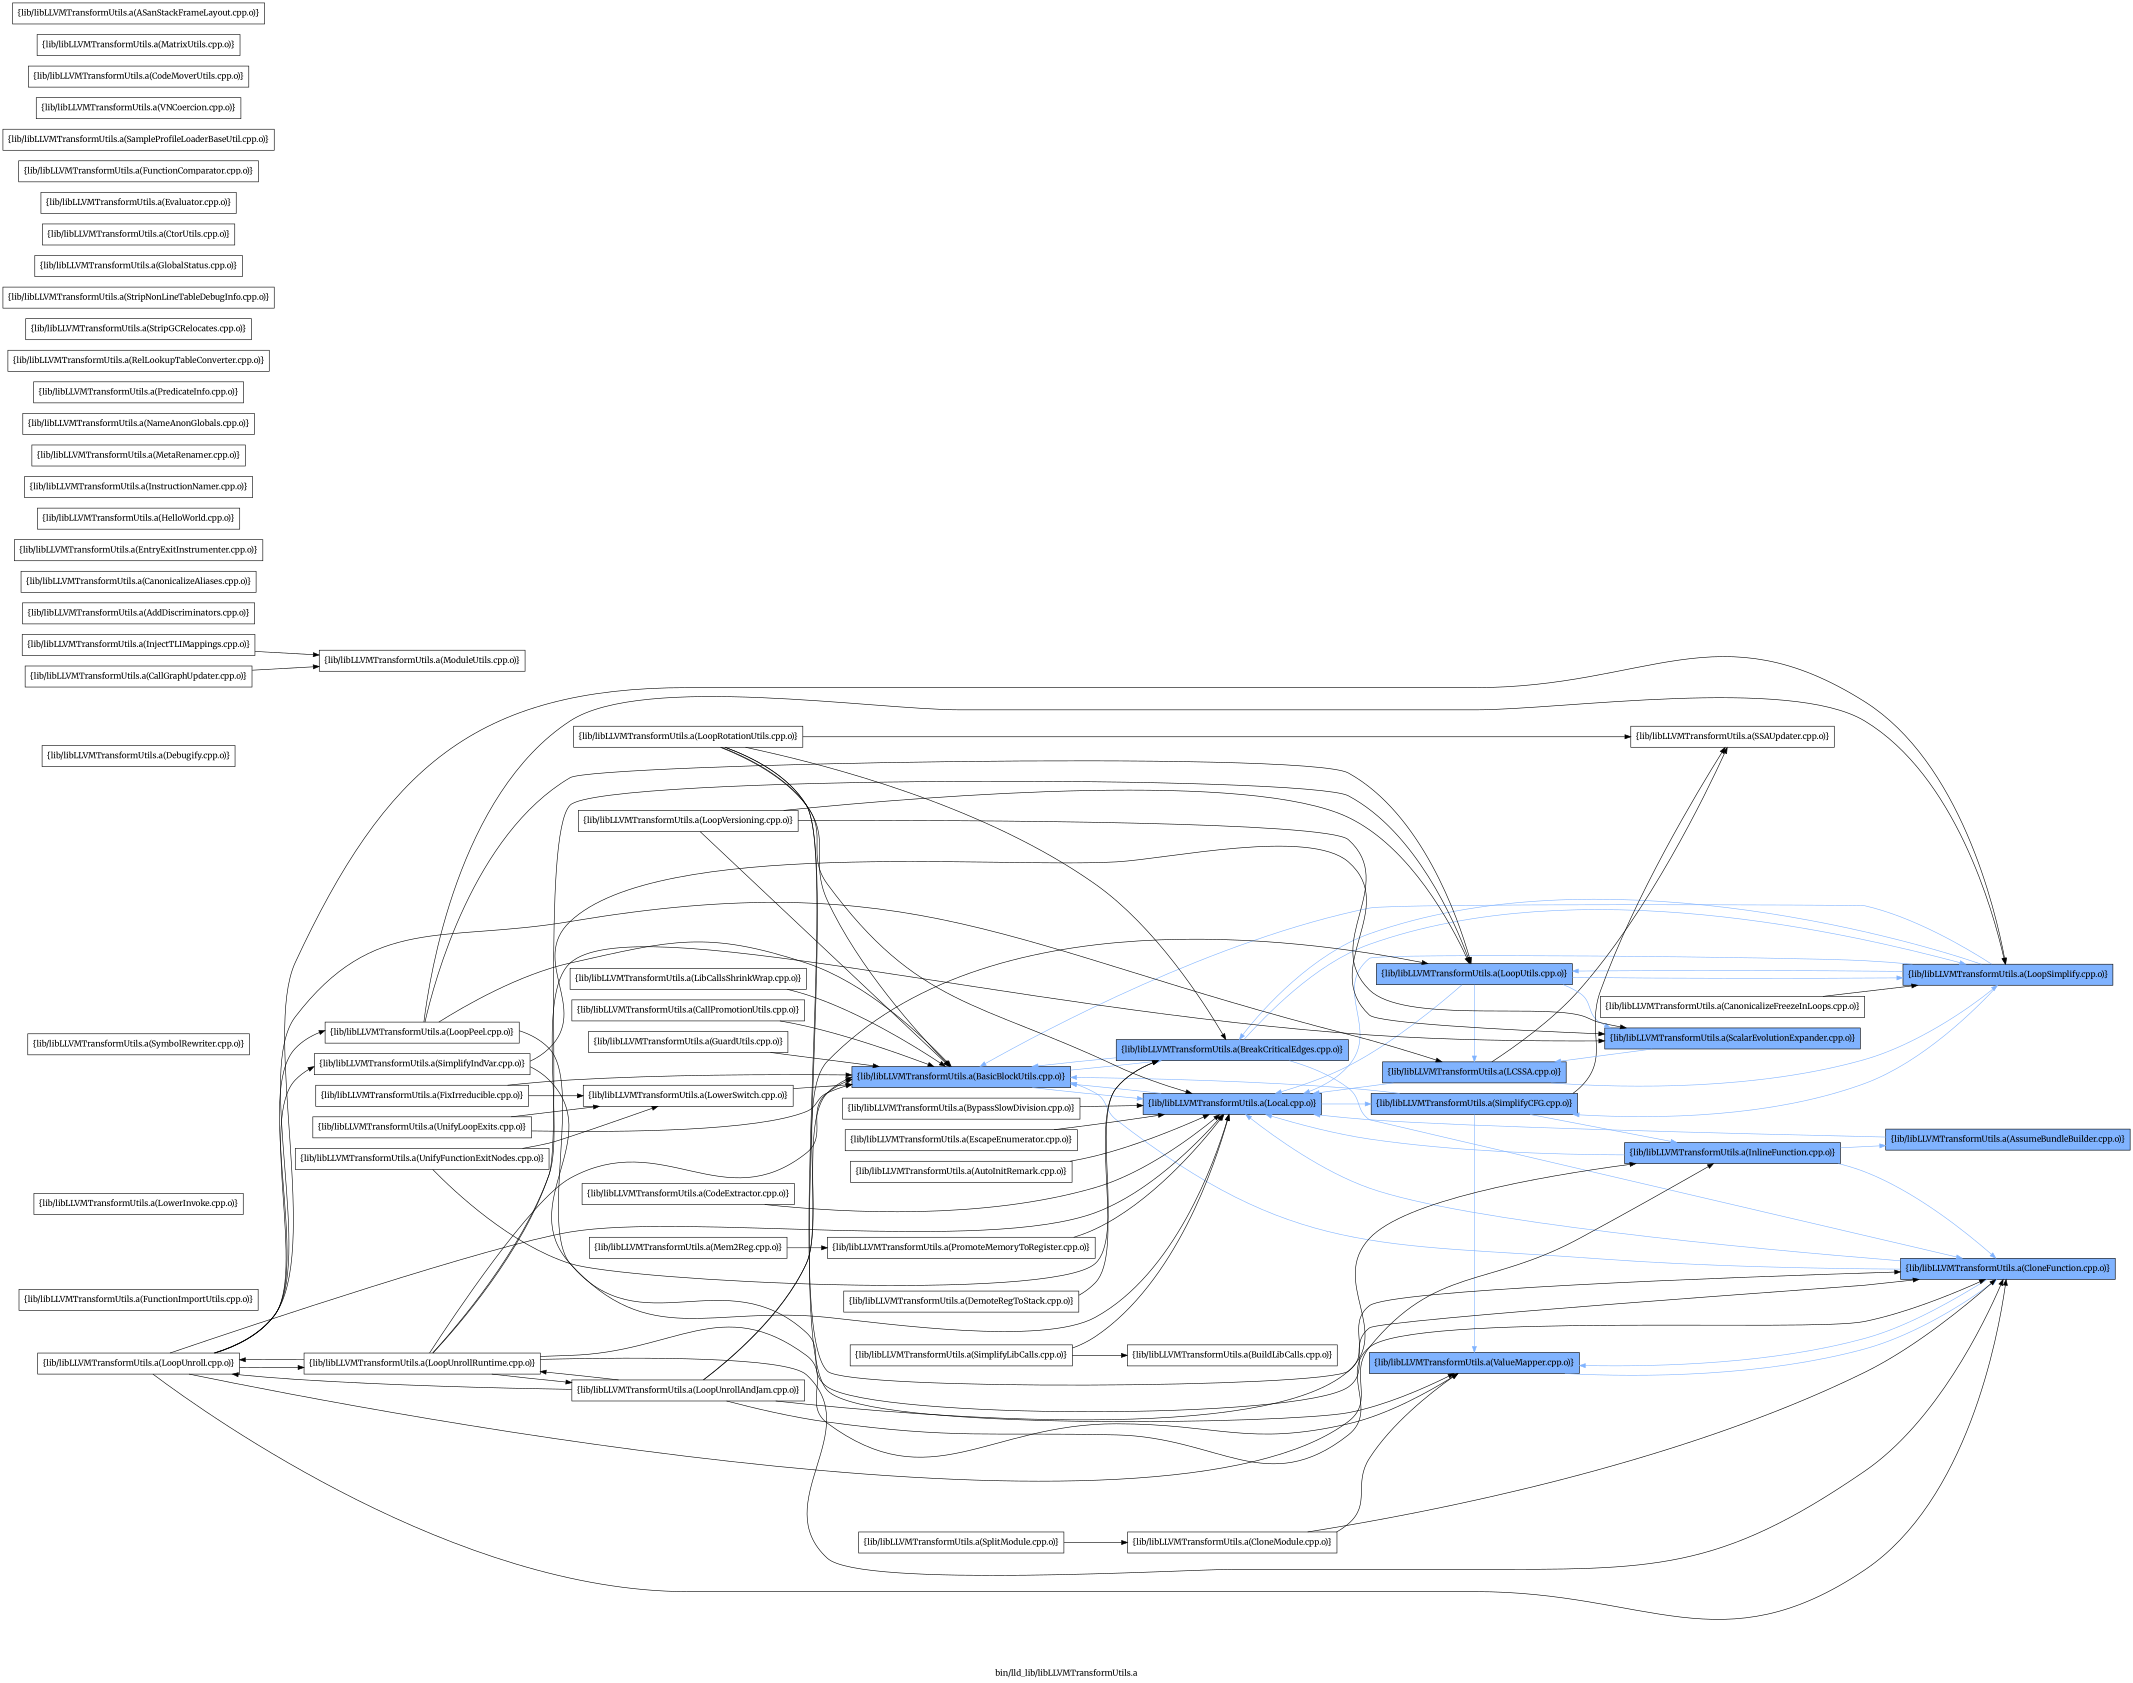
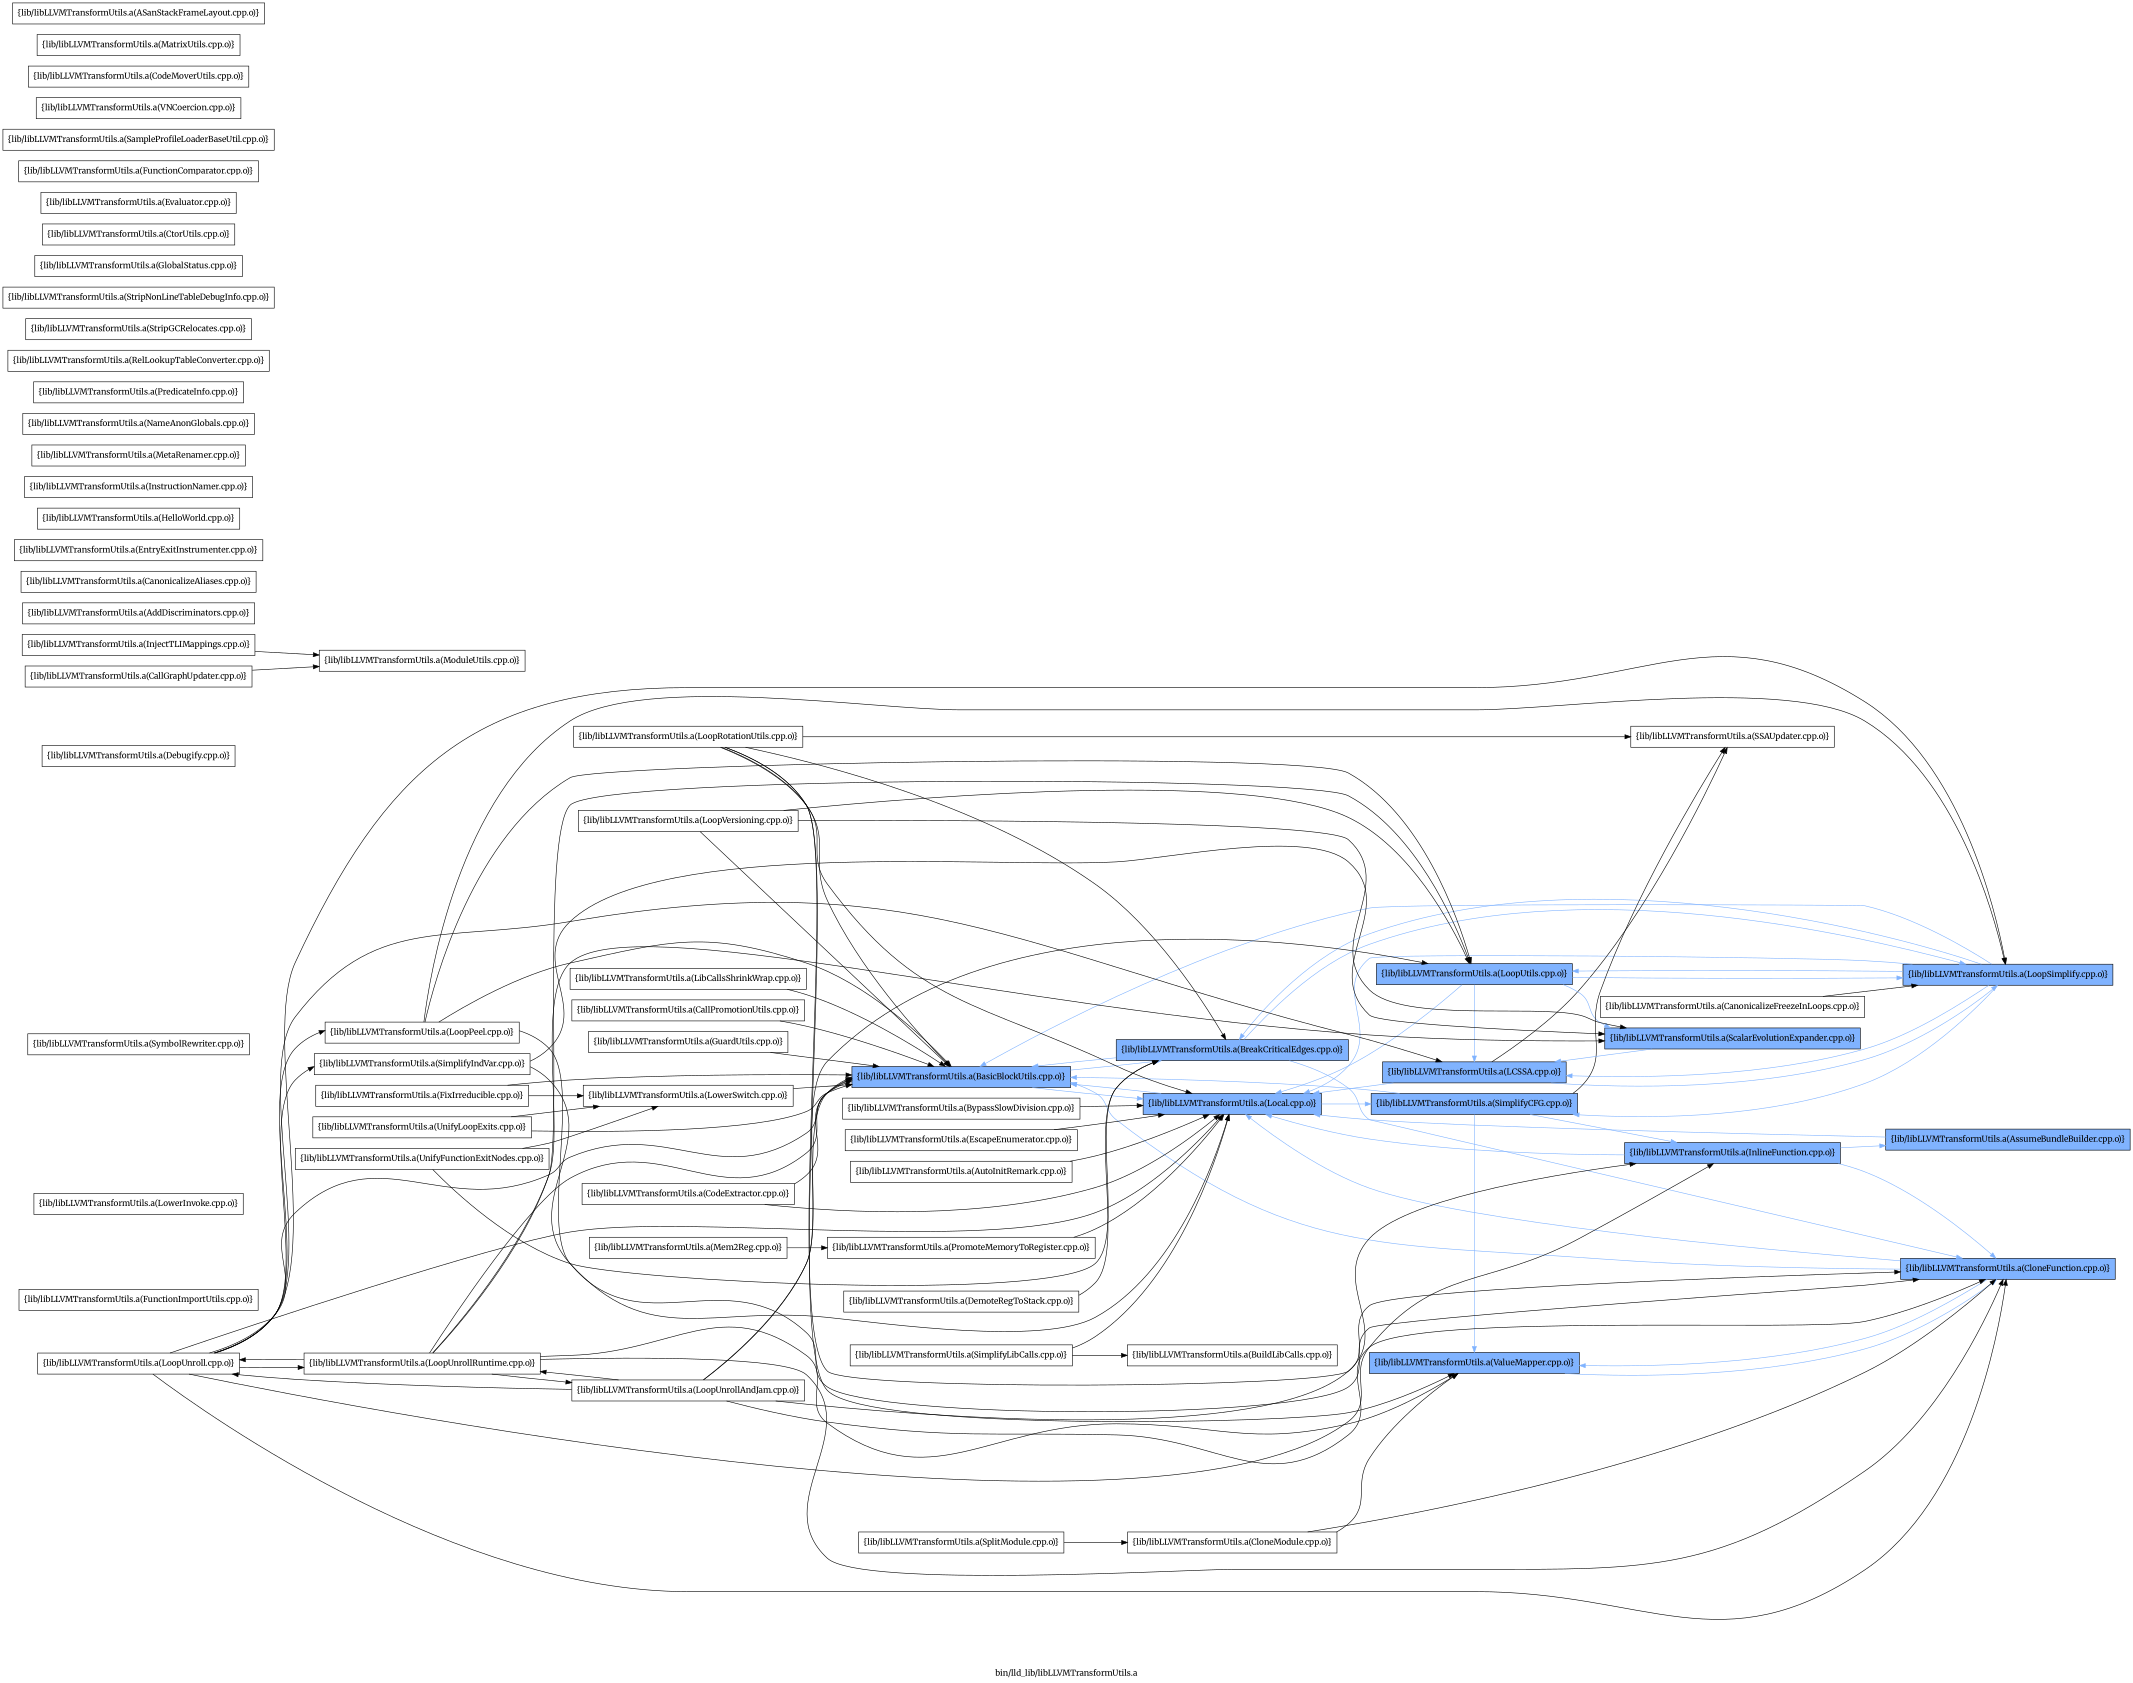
none -> (1789, 1065)
none -> (818, 1146)
none -> (495, 1188)
